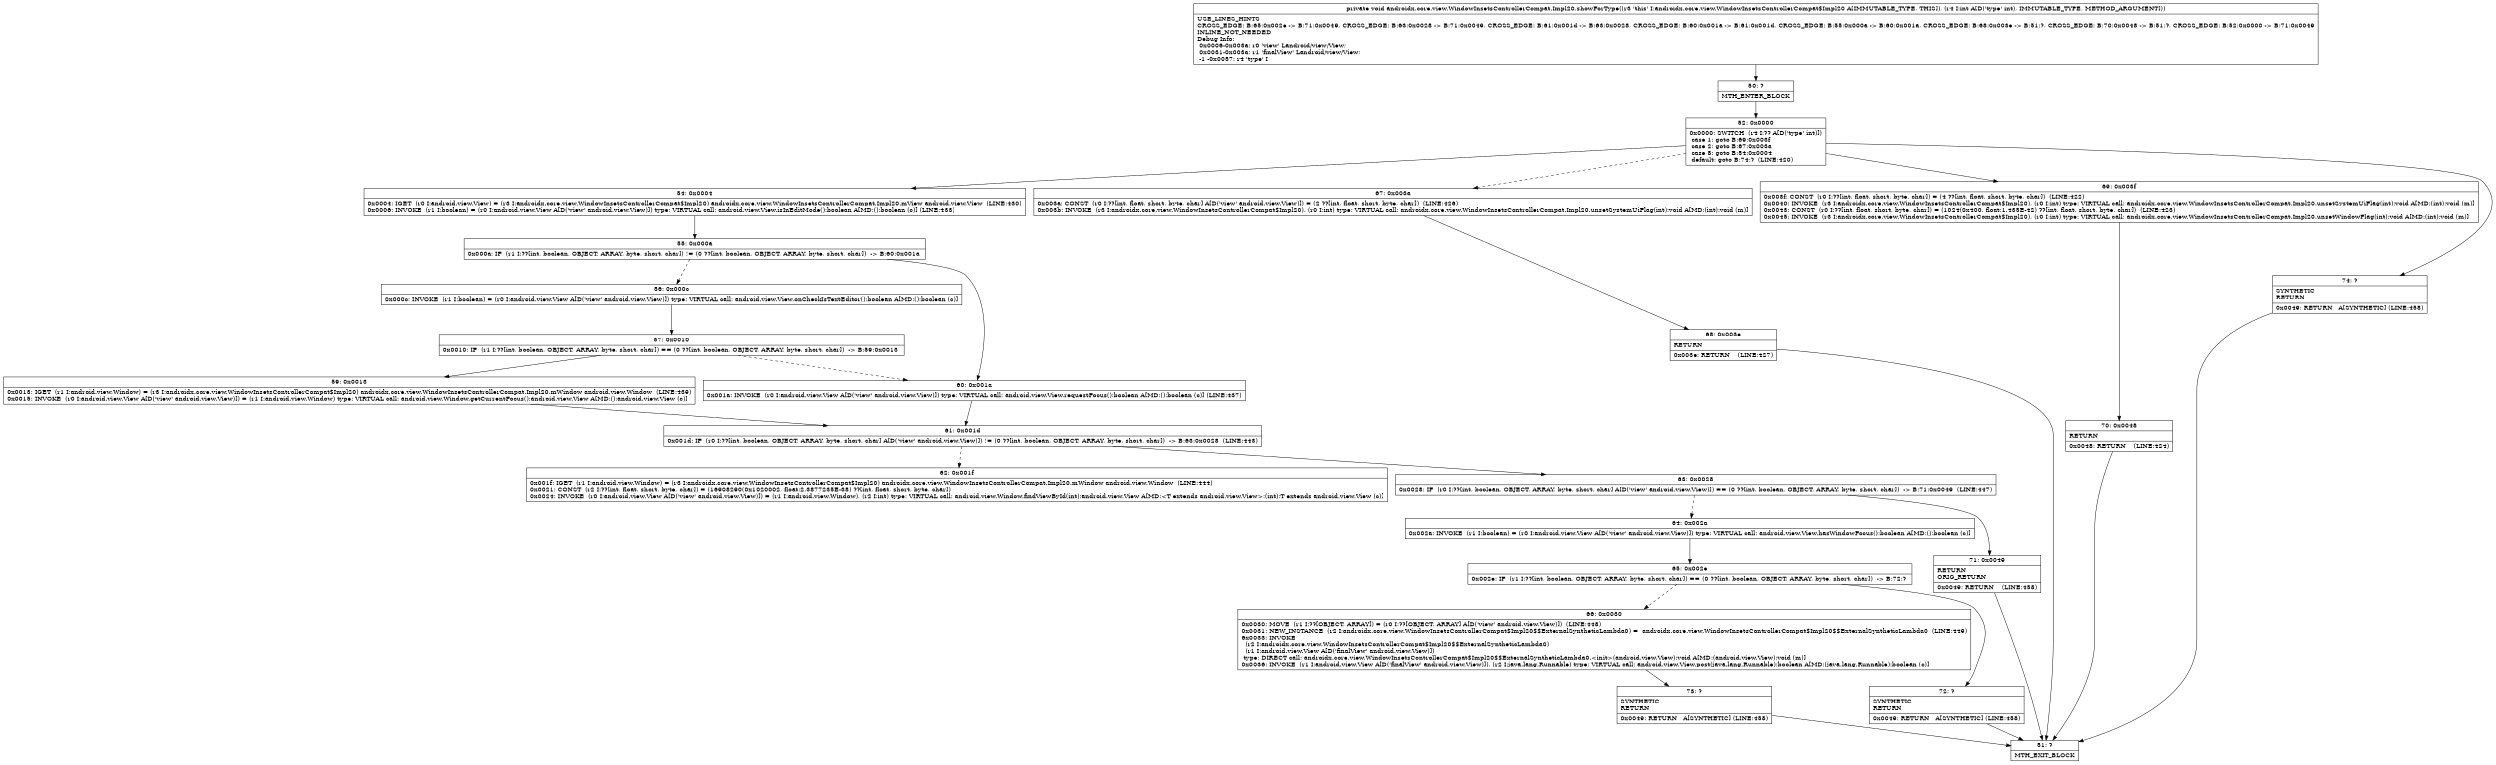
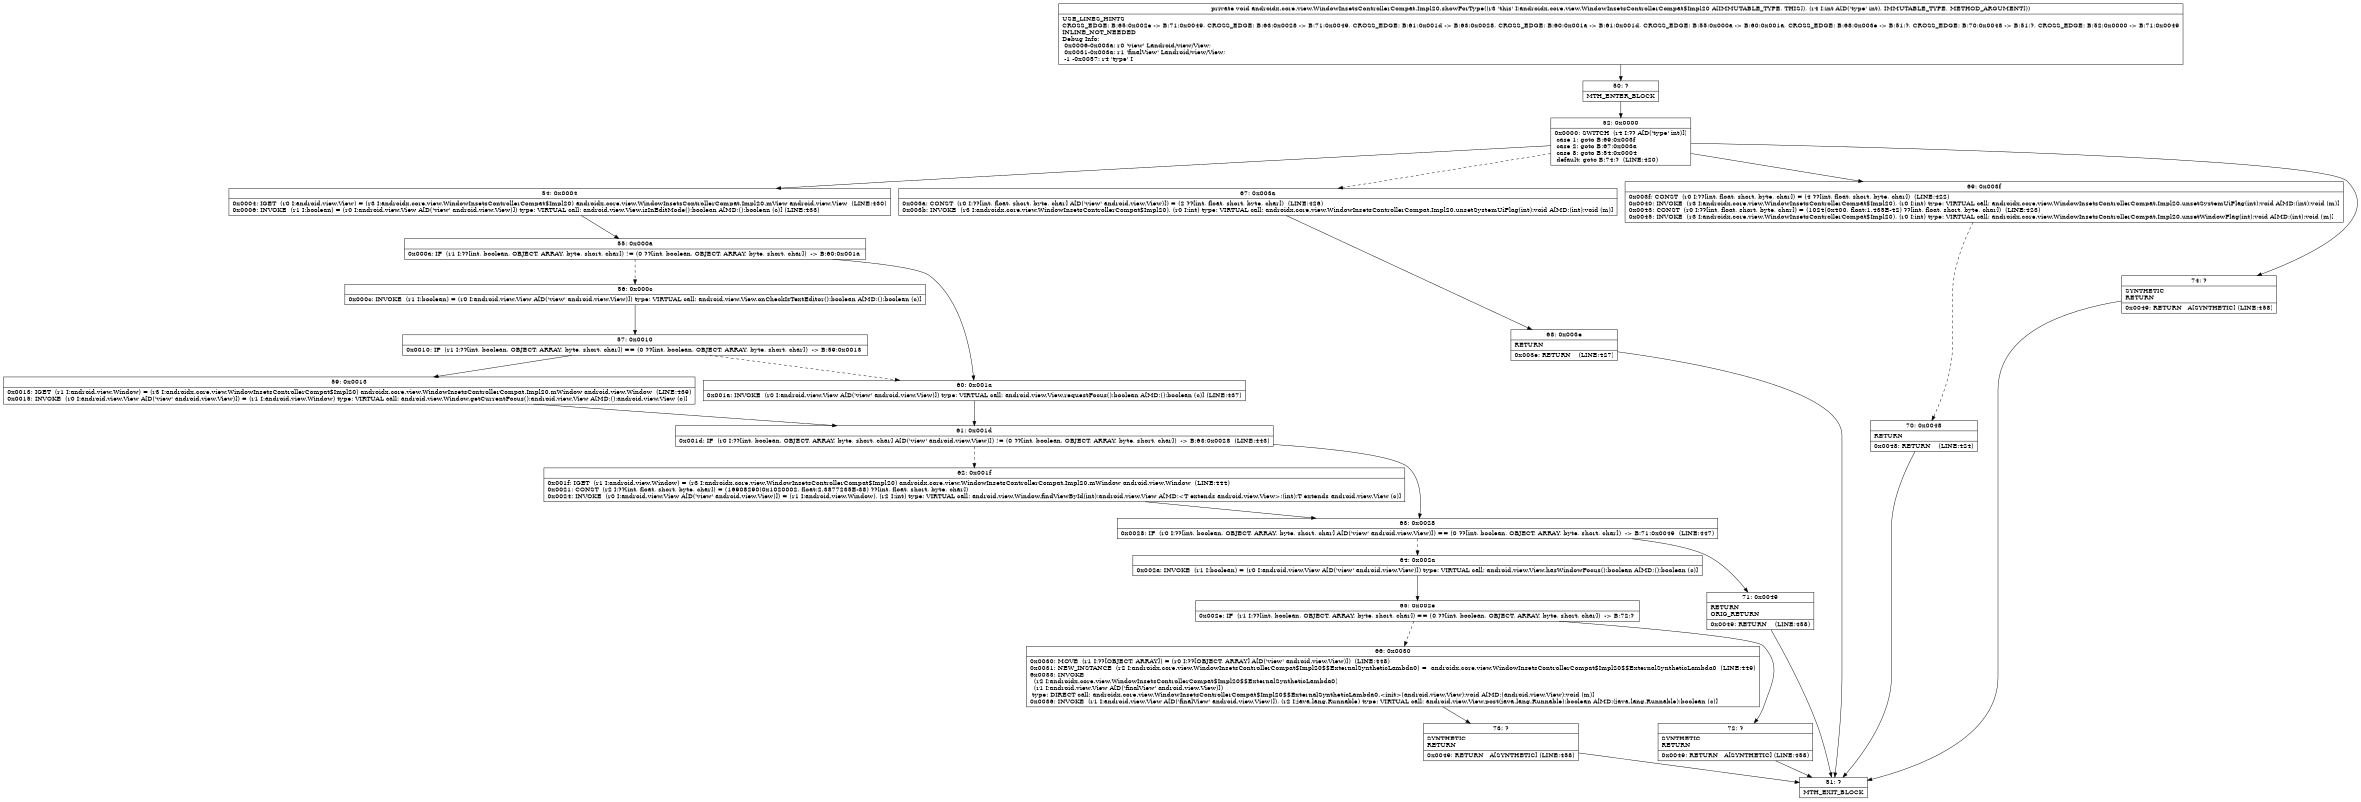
(2119, 319) -> (1953, 319)
none -> (1228, 510)
